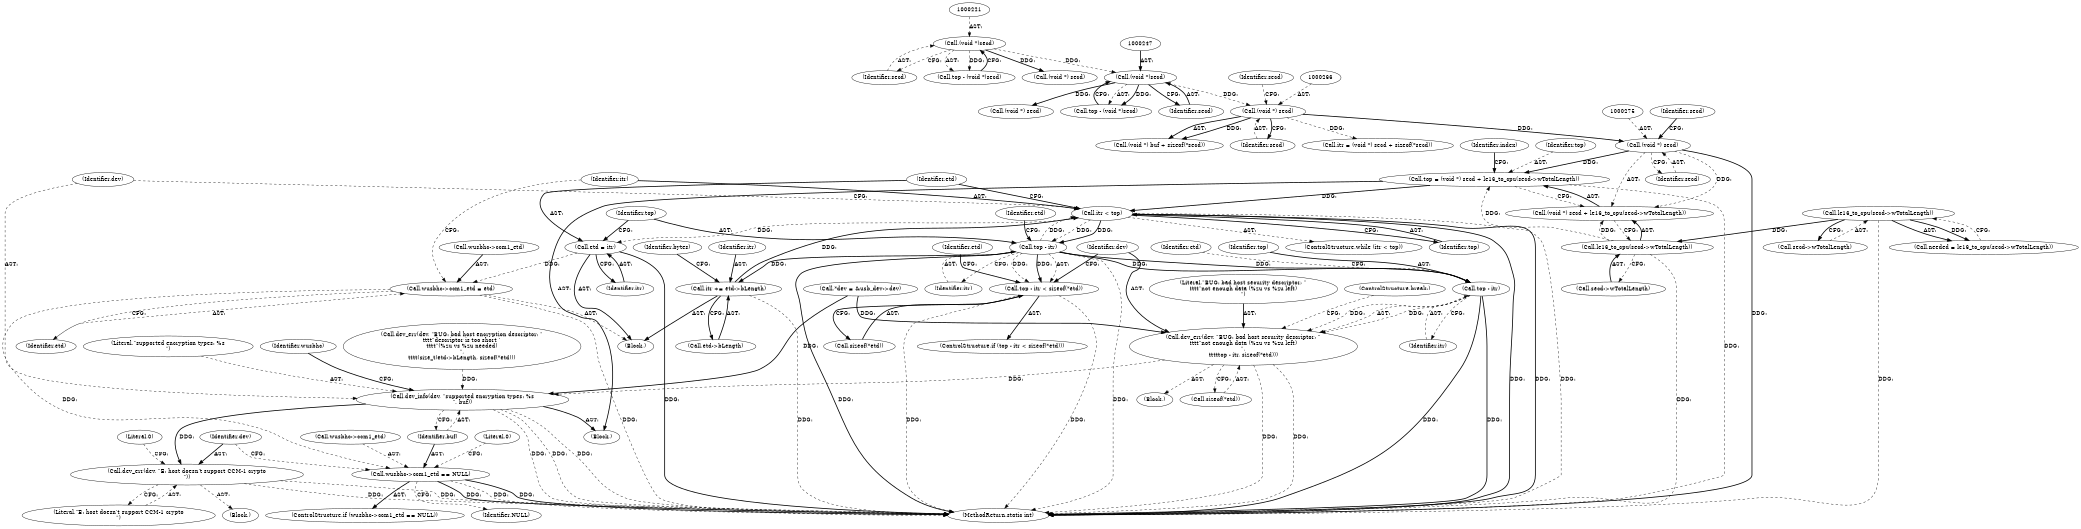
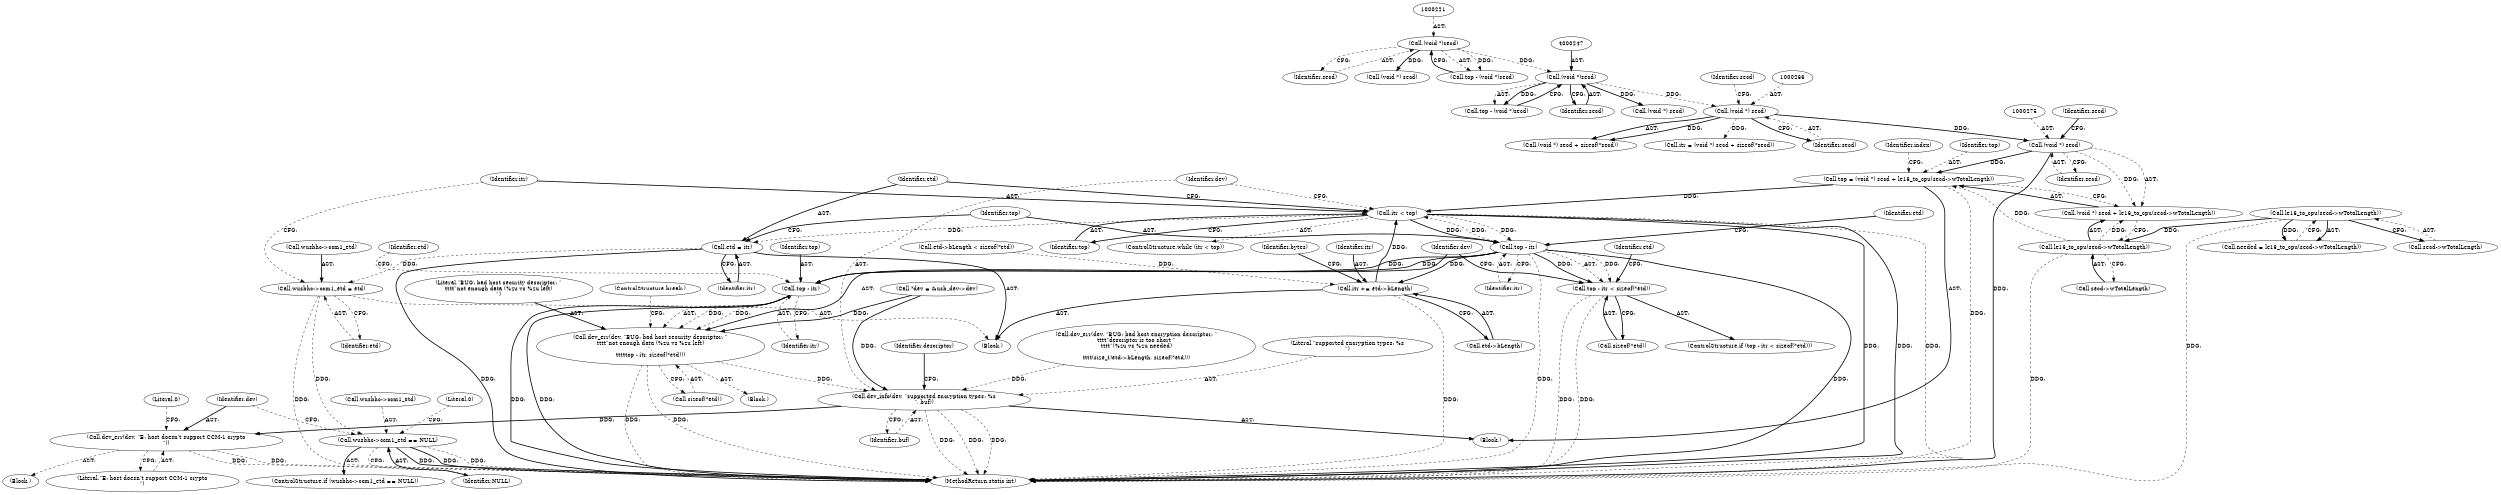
(1140, 44) -> (1571, 44)
(1160, 146) -> (1571, 146)
(1494, 161) -> (1909, 161)
none -> (966, 247)
(298, 346) -> (924, 346)
(430, 454) -> (424, 470)
